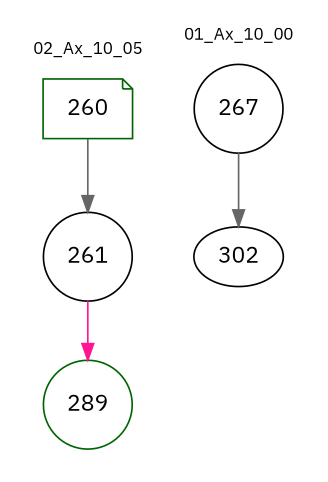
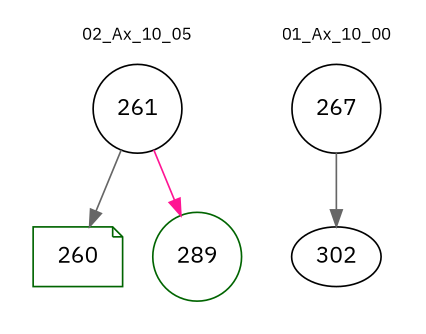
(88, 167) -> (109, 181)
